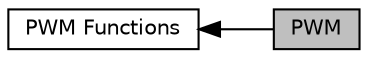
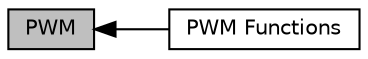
(247, 29) -> (142, 29)
